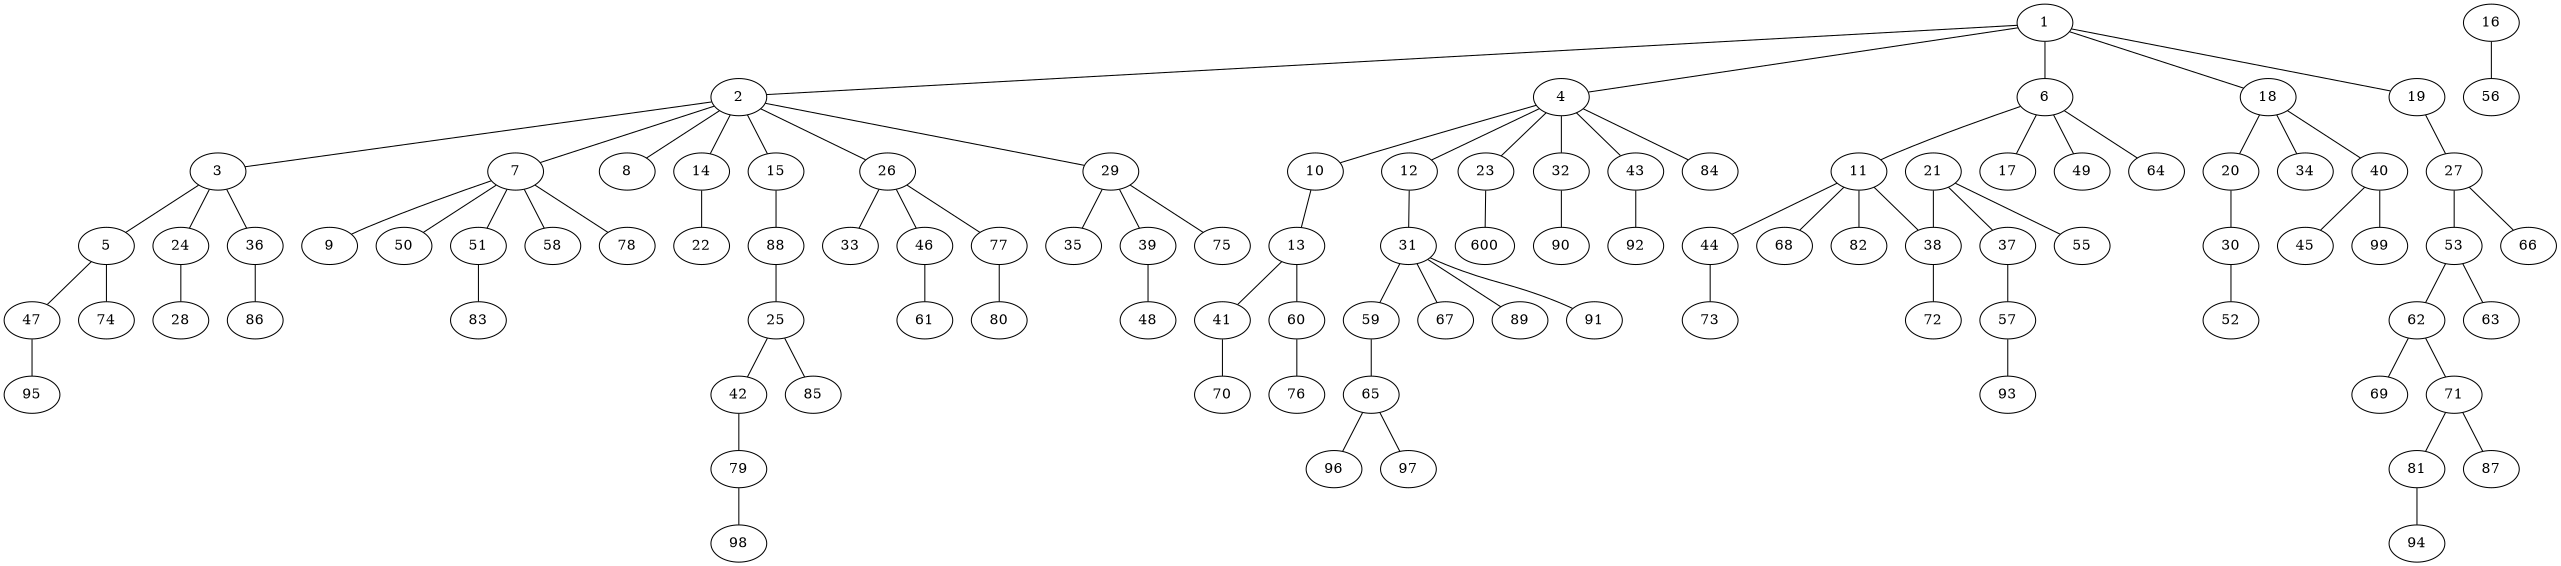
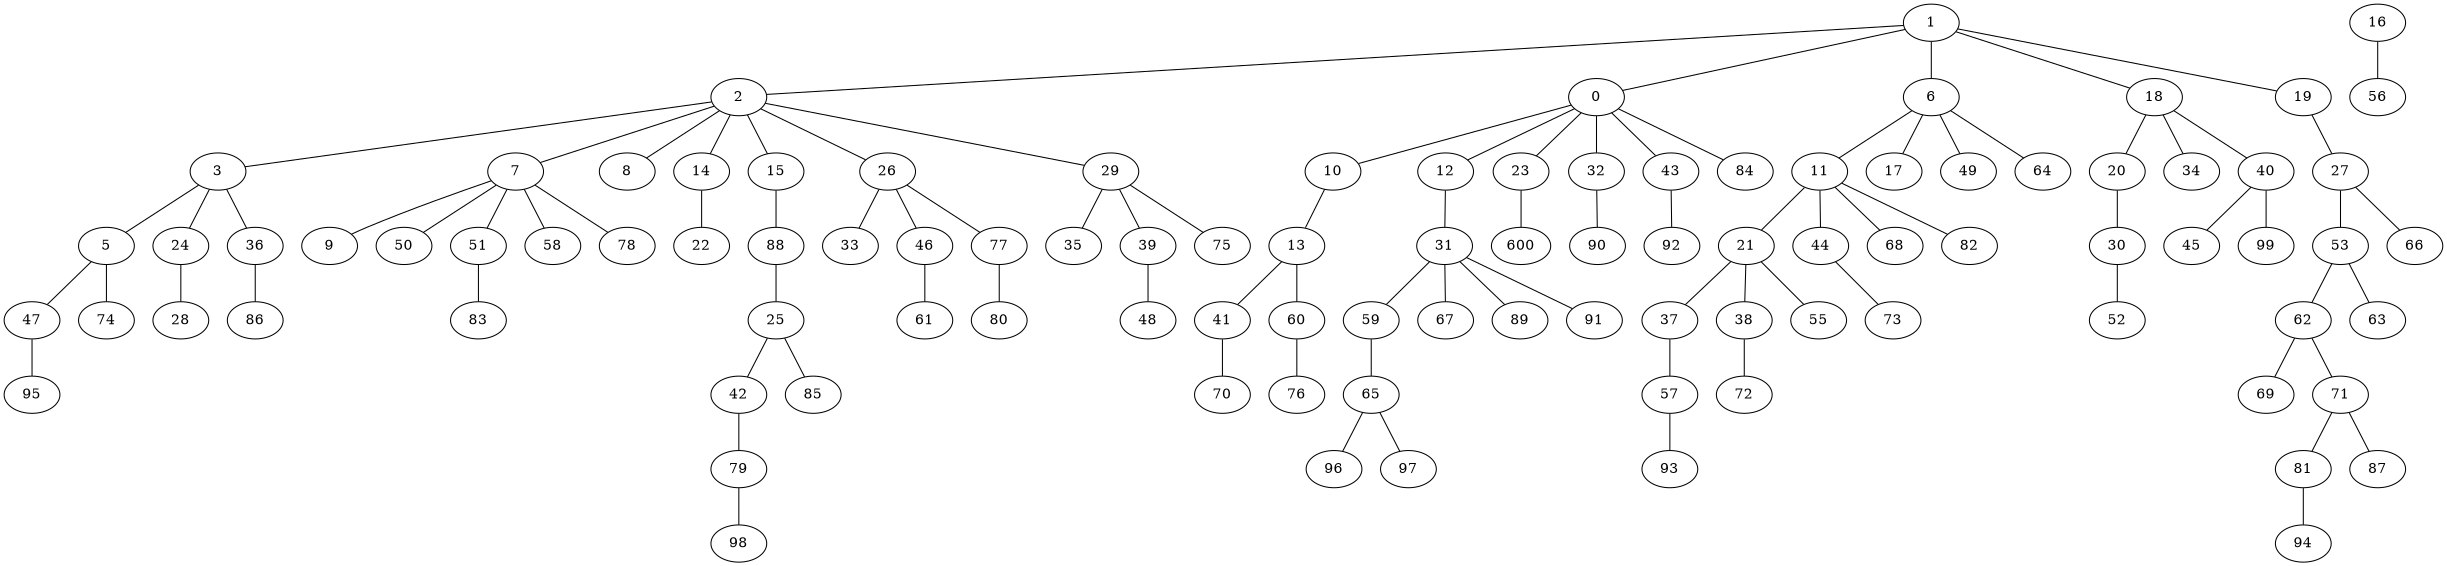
(1561, 97) -> (1597, 97)
(1896, 209) -> (1783, 209)
